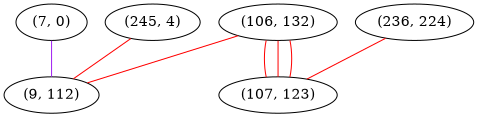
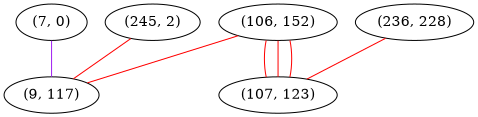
(153, 22) -> (153, 22)
(278, 22) -> (278, 22)
(415, 22) -> (415, 22)
(52, 95) -> (52, 95)
